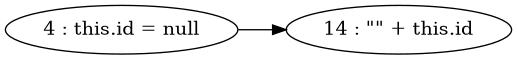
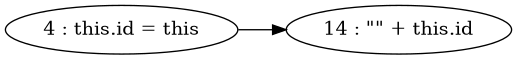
(122, 30) -> (122, 30)
